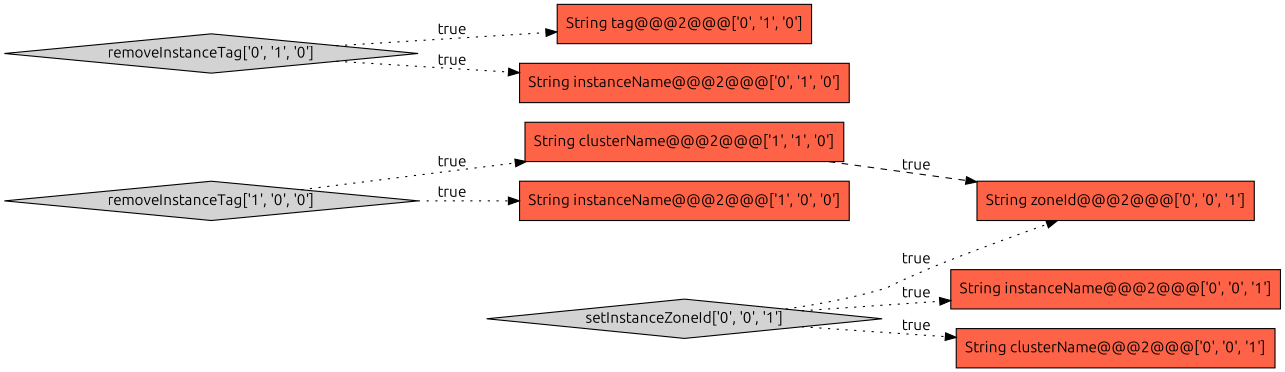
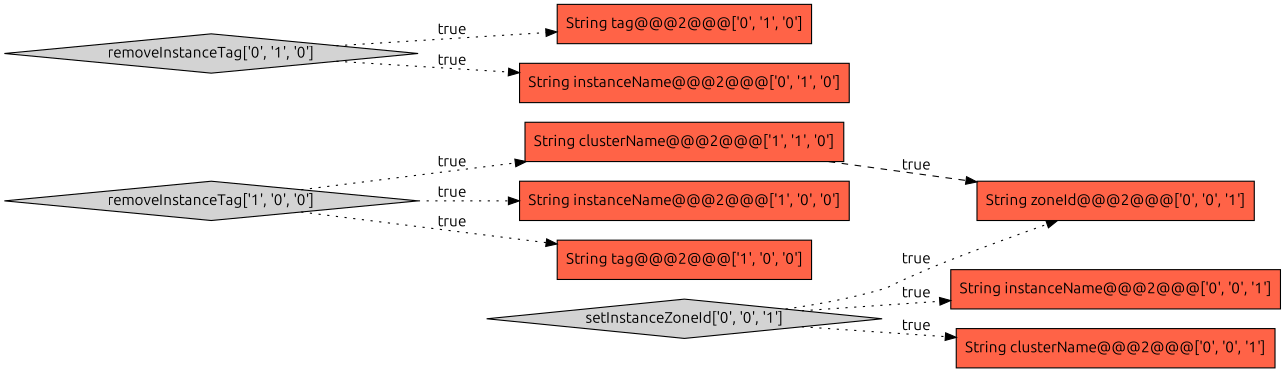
none -> (684, 260)
